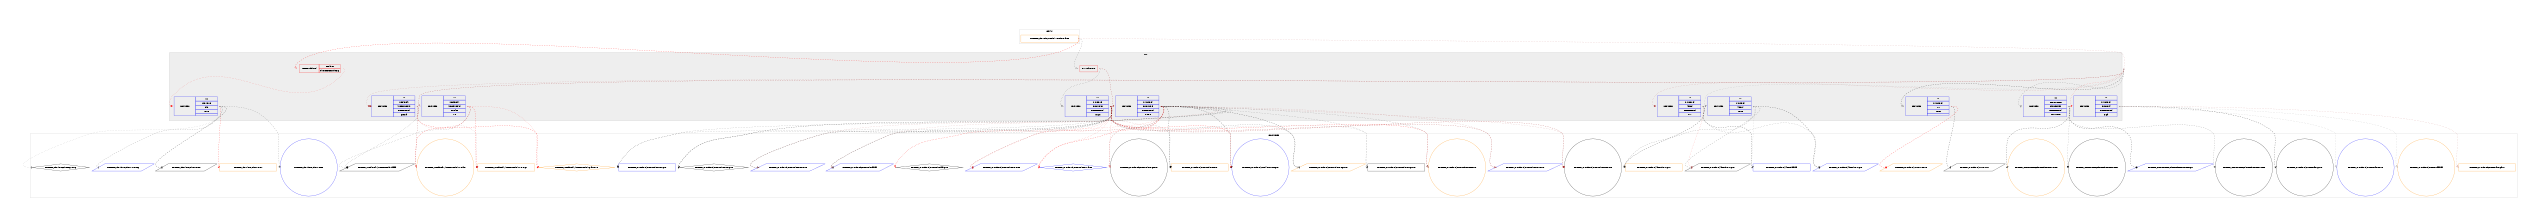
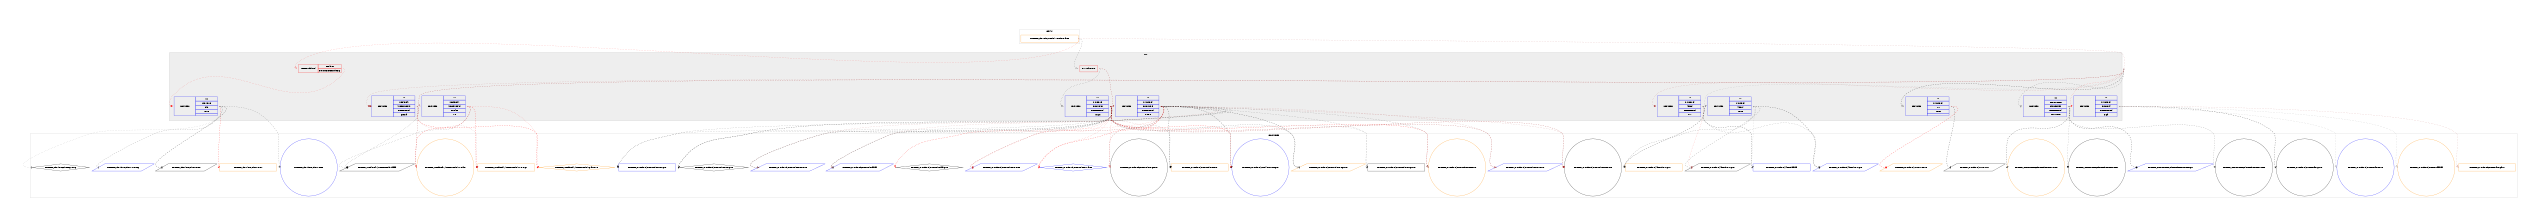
(727, 55) -> (727, 55)
(330, 71) -> (330, 71)
